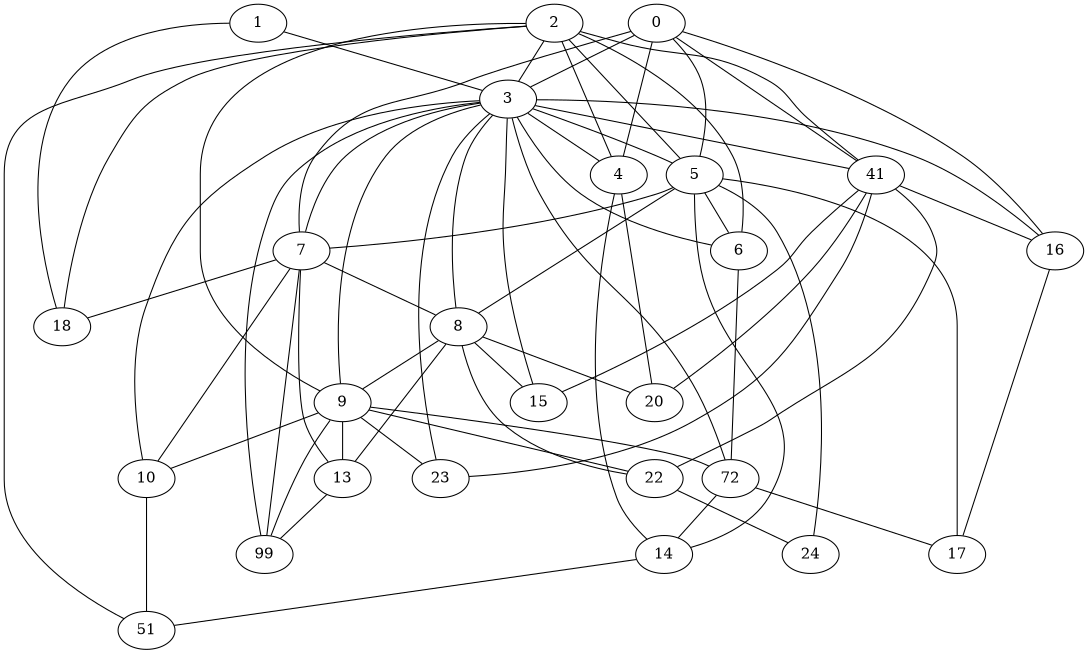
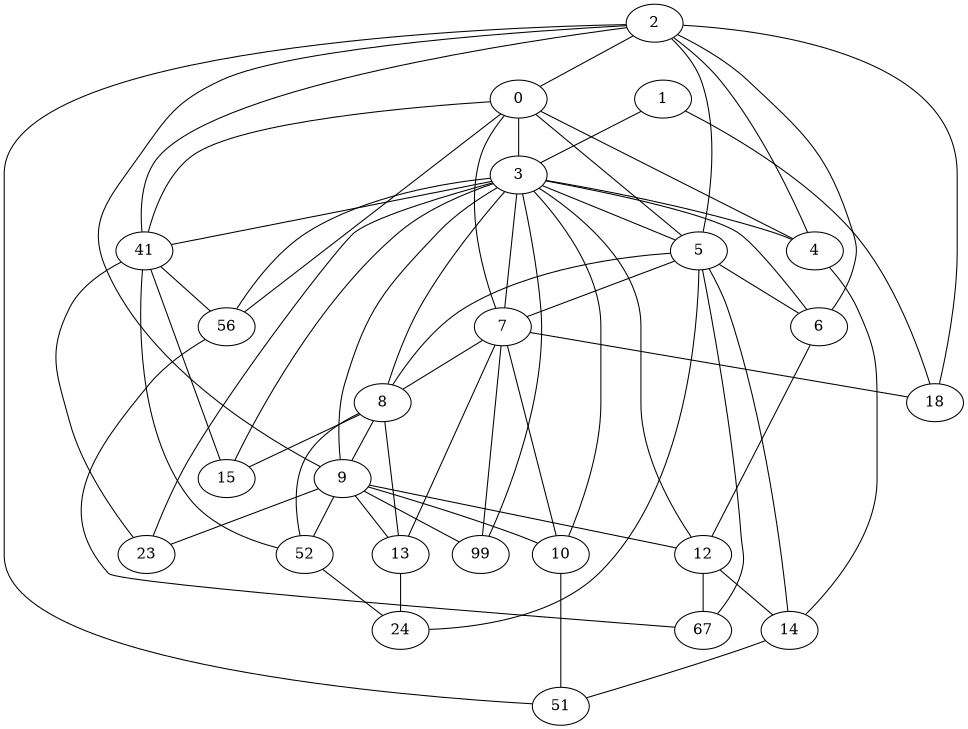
(527, 68) -> (587, 61)
(1055, 251) -> (227, 327)
(655, 403) -> none
(655, 479) -> (305, 554)
(731, 479) -> (703, 554)
(304, 517) -> (401, 593)
(957, 554) -> (703, 630)
